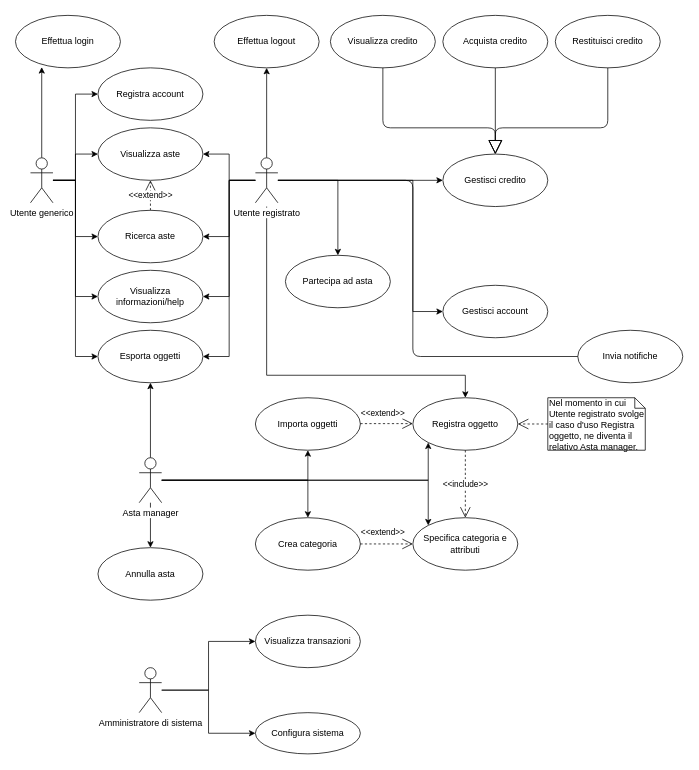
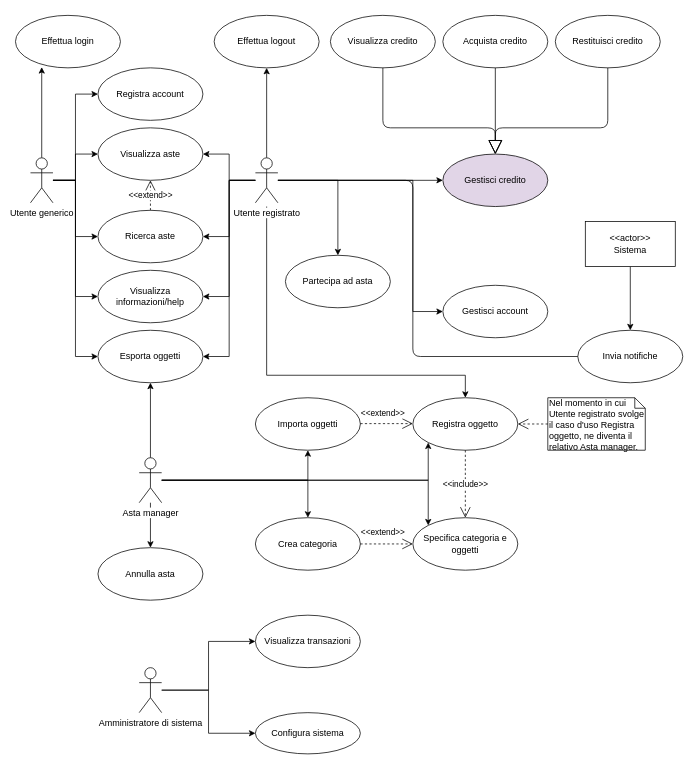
(495, 180) -> (495, 180)
none -> (630, 244)
none -> (630, 296)
(465, 544) -> (465, 544)
